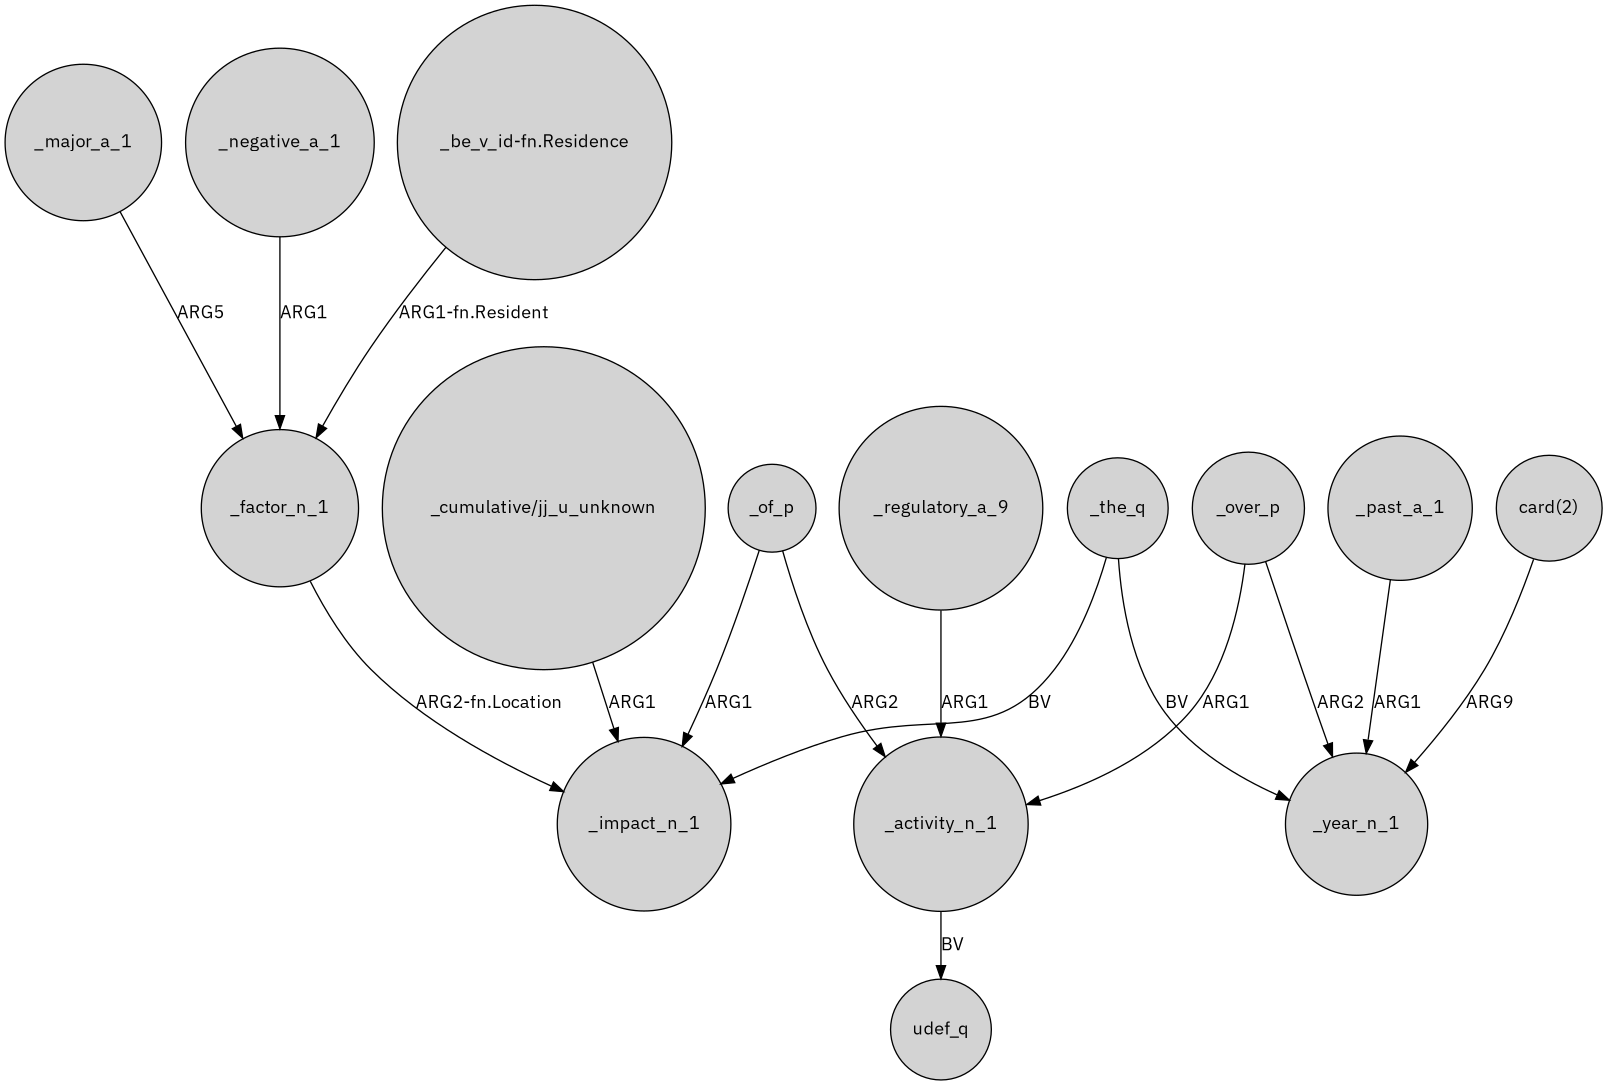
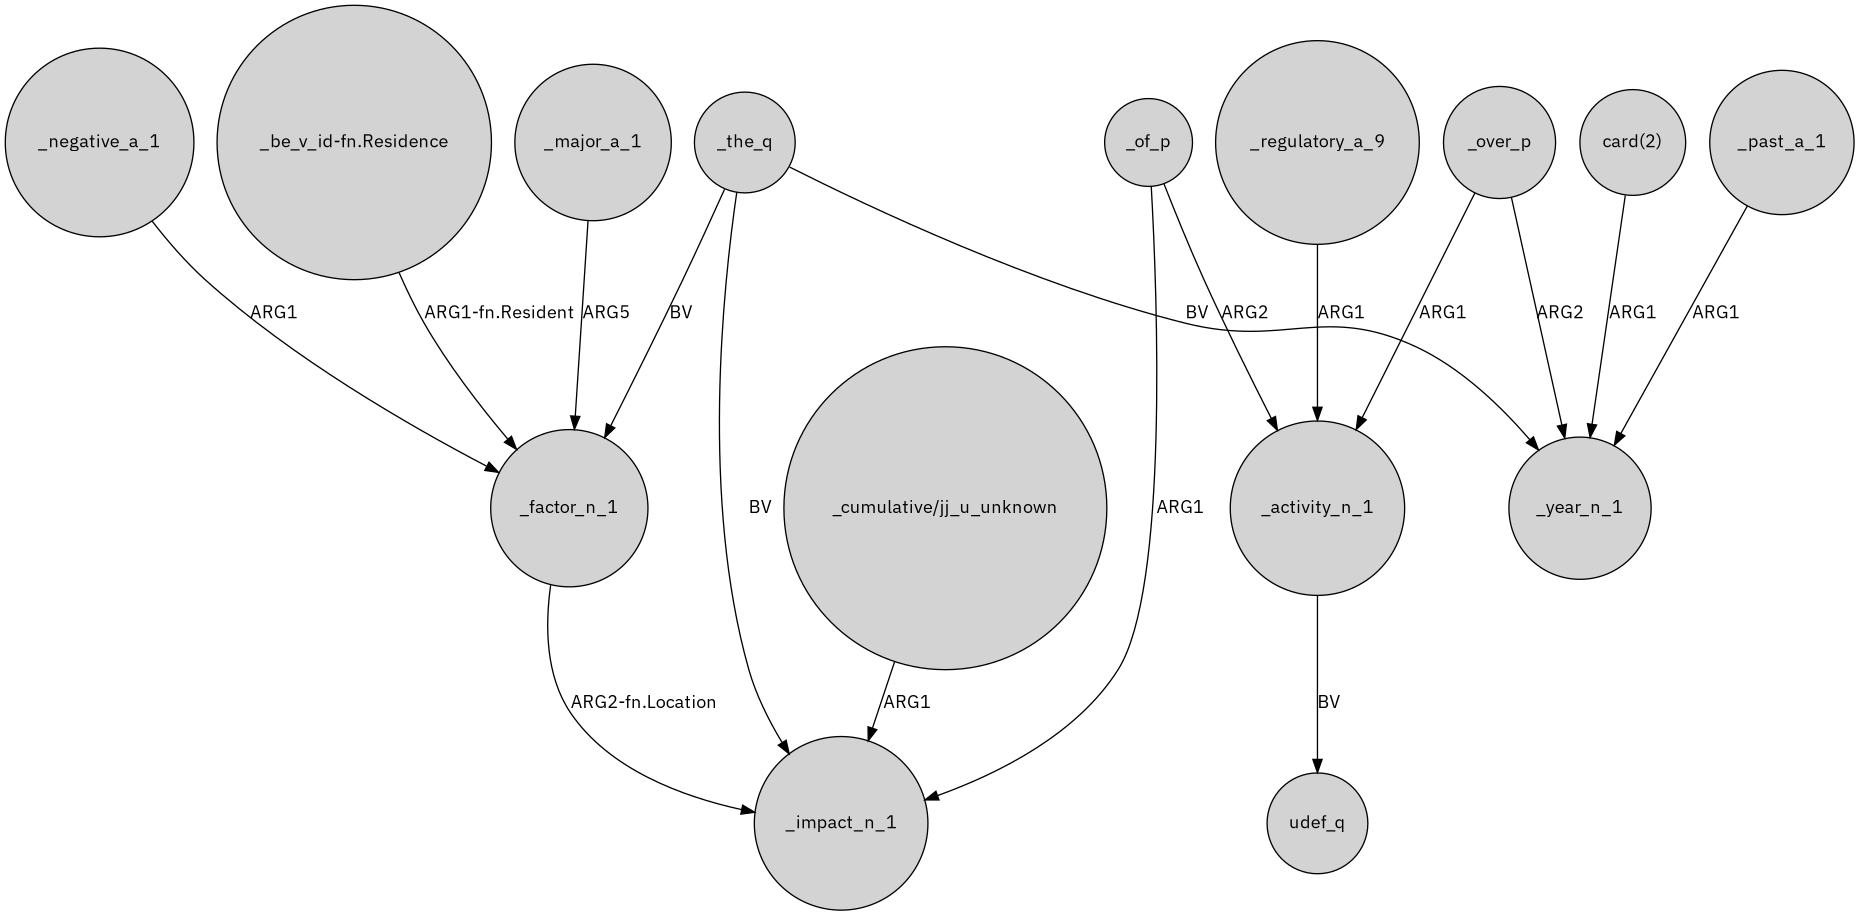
none -> (669, 308)
(1490, 703) -> (1633, 313)
